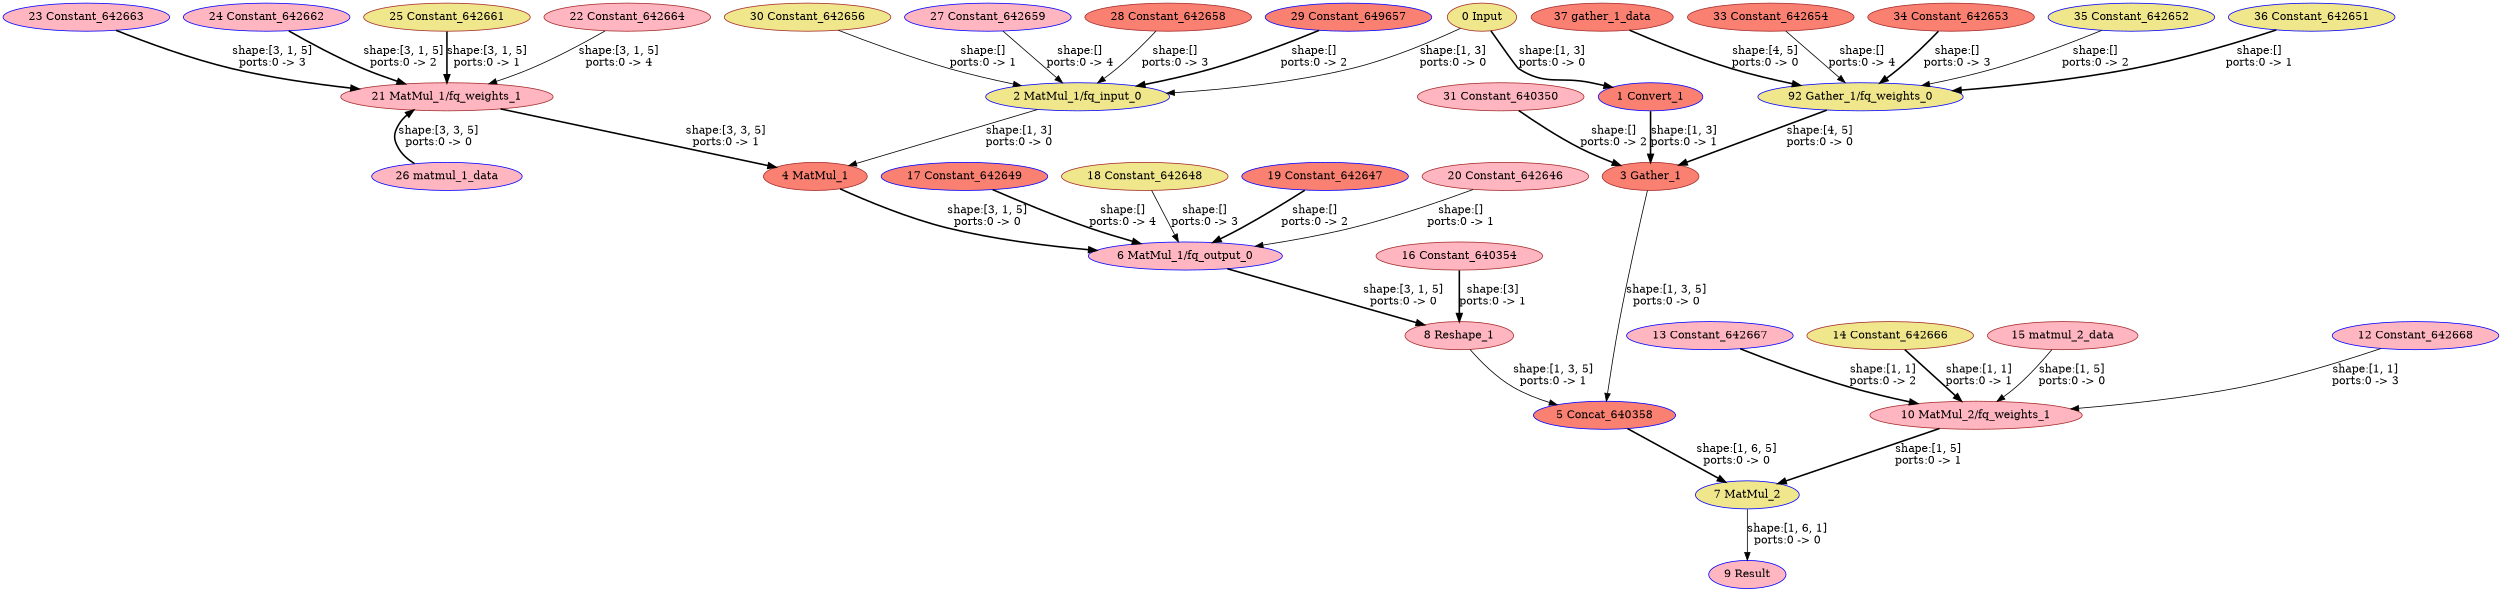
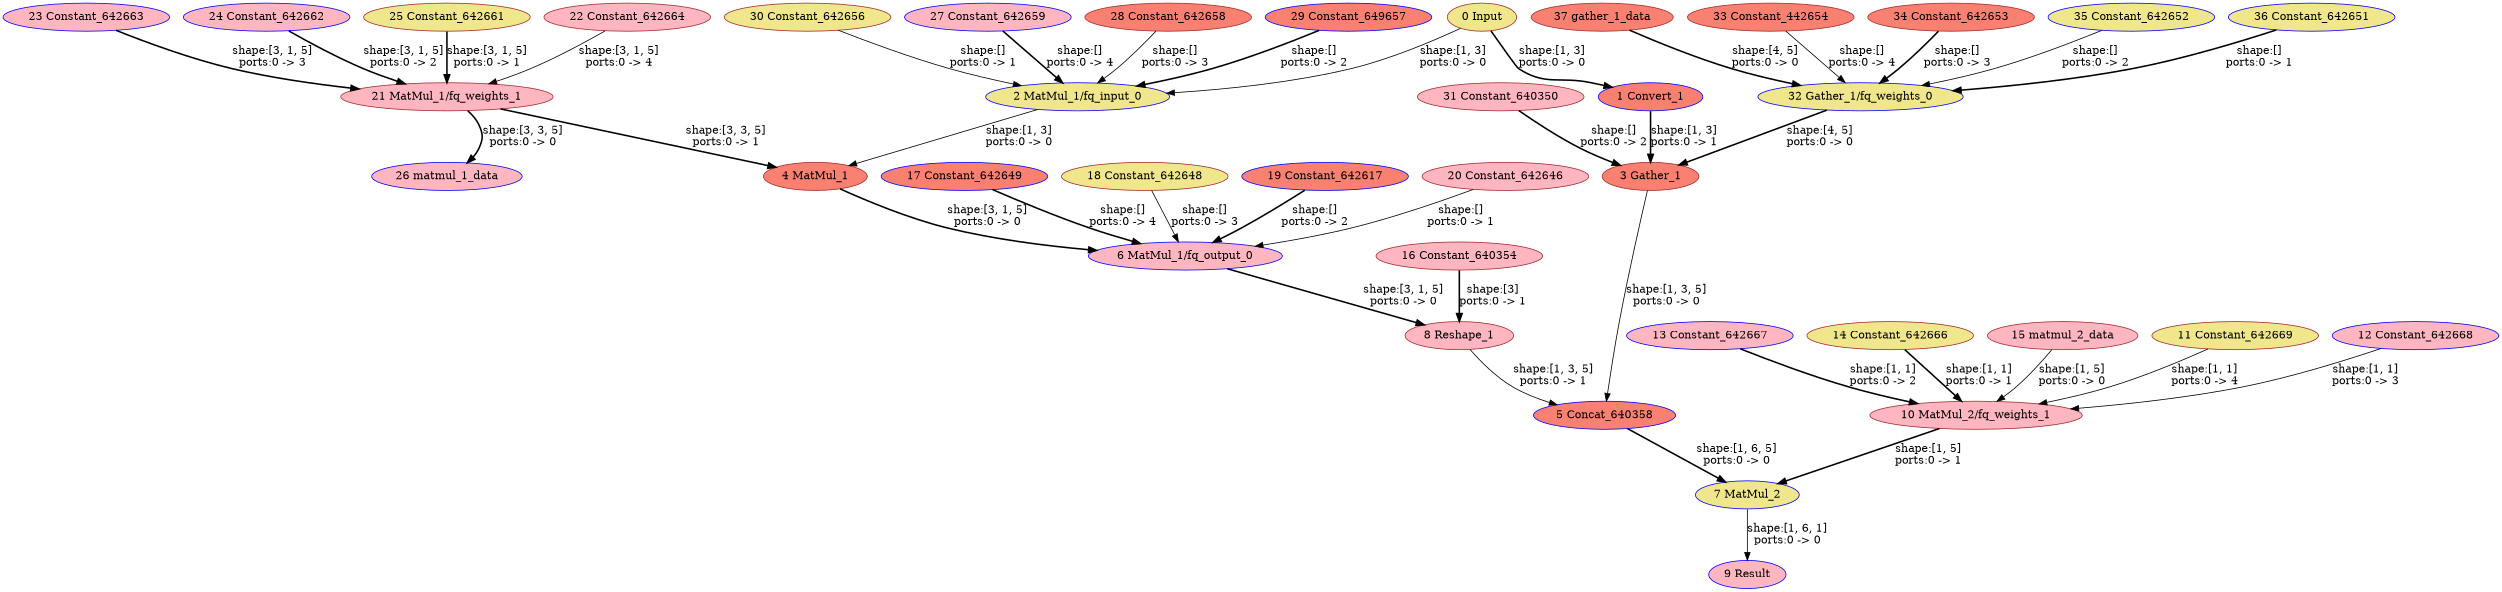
(1771, 17) -> (1771, 17)
(1030, 54) -> (1030, 54)
(1861, 97) -> (1861, 97)
(395, 141) -> (482, 133)
(1325, 176) -> (1325, 176)
none -> (2235, 336)
